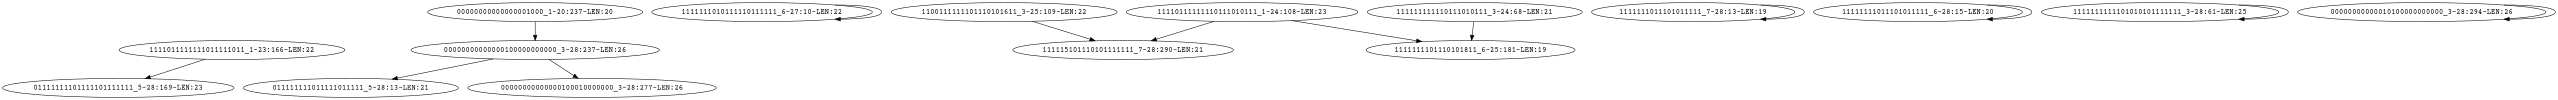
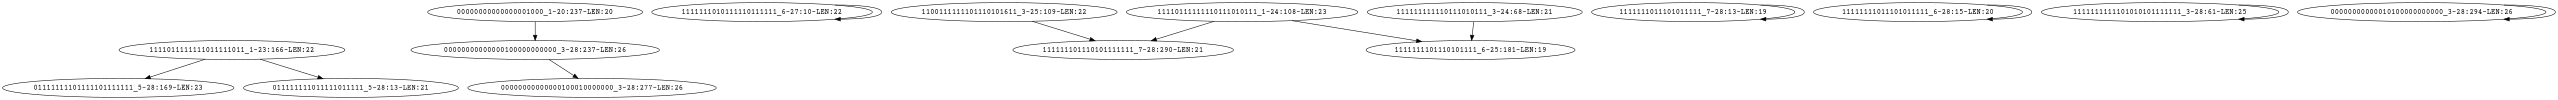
(1123, 50) -> (1123, 50)
(1471, 50) -> (1471, 50)
(445, 69) -> (289, 68)
